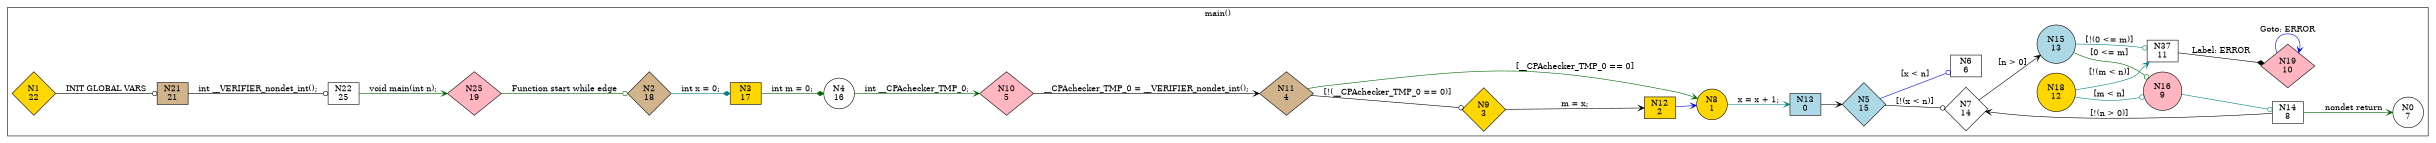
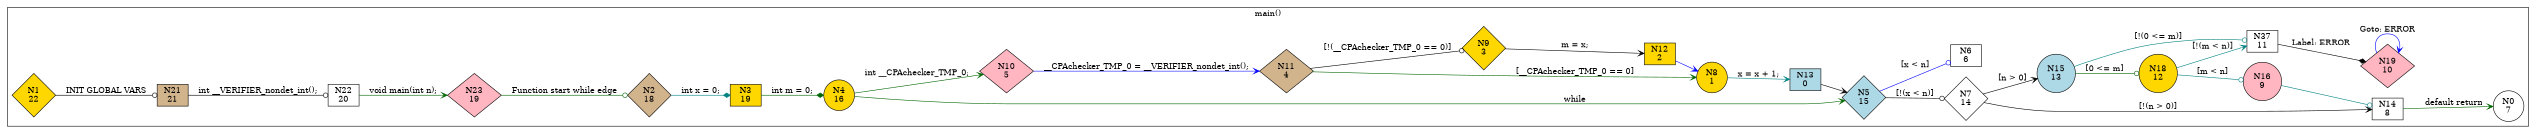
(2110, 62) -> (2105, 73)
(344, 93) -> (344, 95)
(474, 93) -> (474, 95)
(746, 93) -> (746, 95)
(839, 93) -> (839, 95)
(1144, 93) -> (1144, 71)
none -> (1347, 104)
(2354, 108) -> (2454, 103)
(2132, 118) -> (2175, 111)
